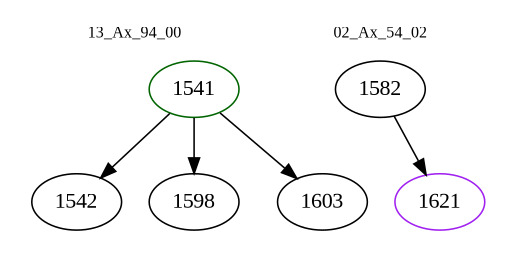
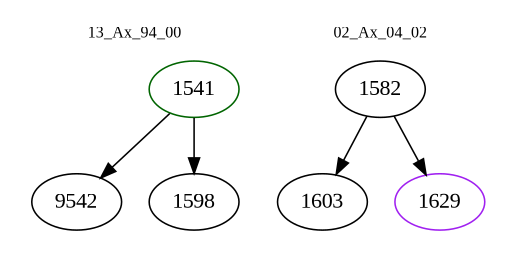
(381, 34) -> (381, 34)
(241, 131) -> (355, 138)
(77, 202) -> (77, 202)
(440, 202) -> (440, 202)
